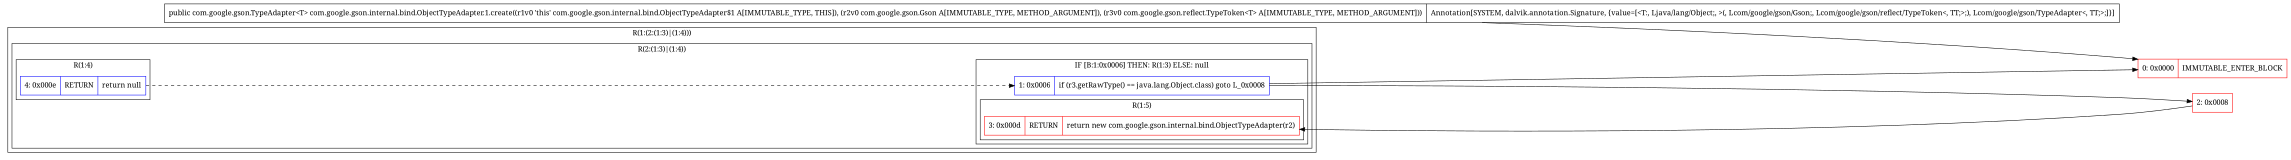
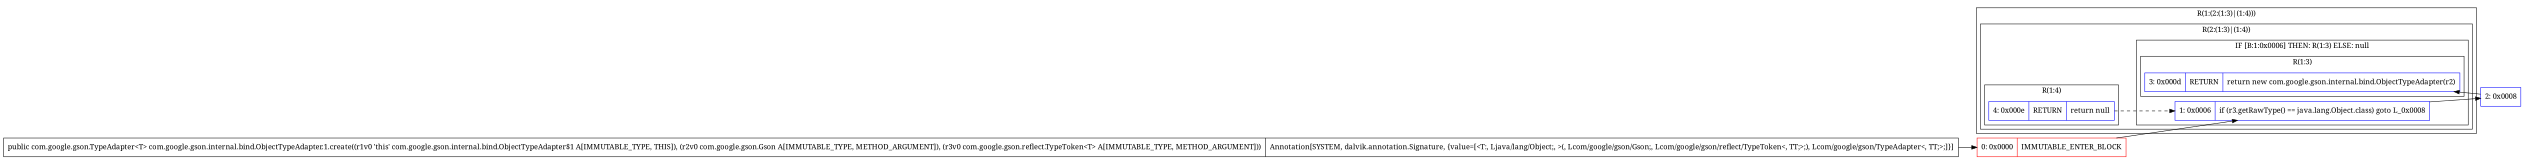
(1701, 77) -> (2174, 130)
(2212, 103) -> (2501, 97)
(1142, 106) -> (2302, 62)
(1142, 126) -> (2302, 82)
